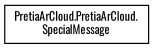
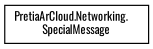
(77, 24) -> (77, 24)
